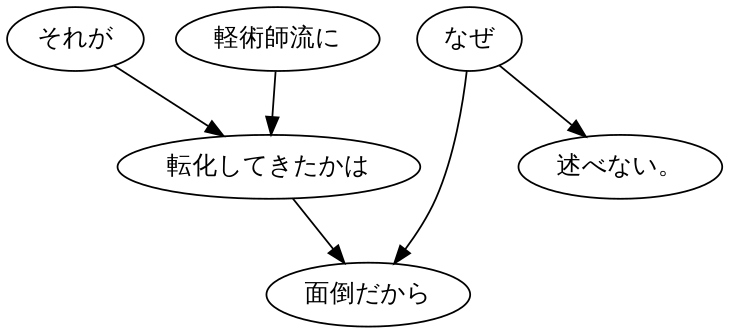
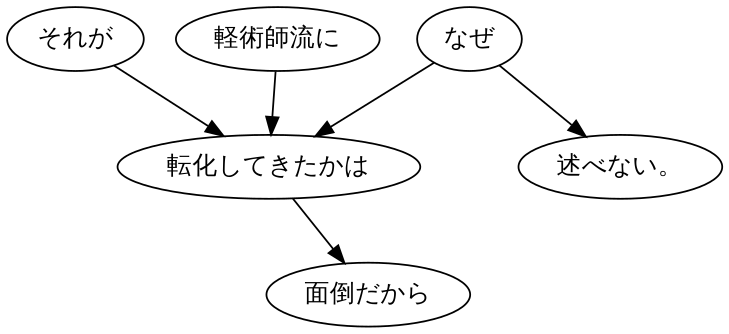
(448, 165) -> (382, 95)
